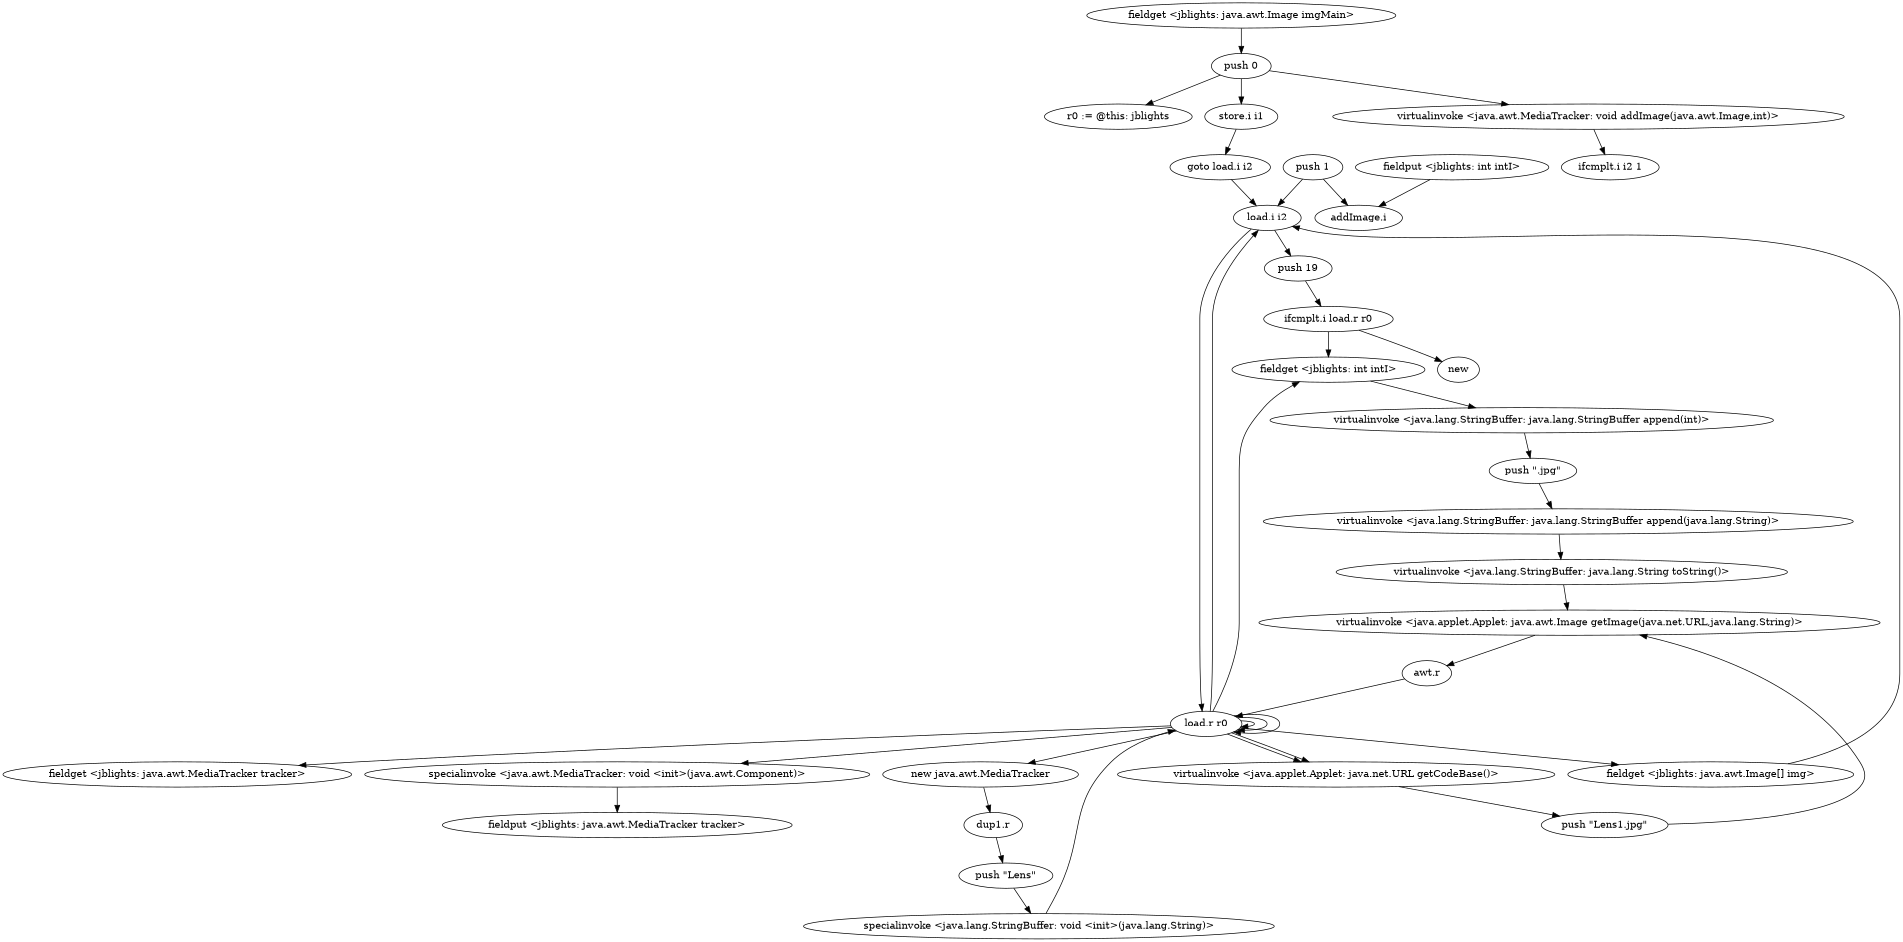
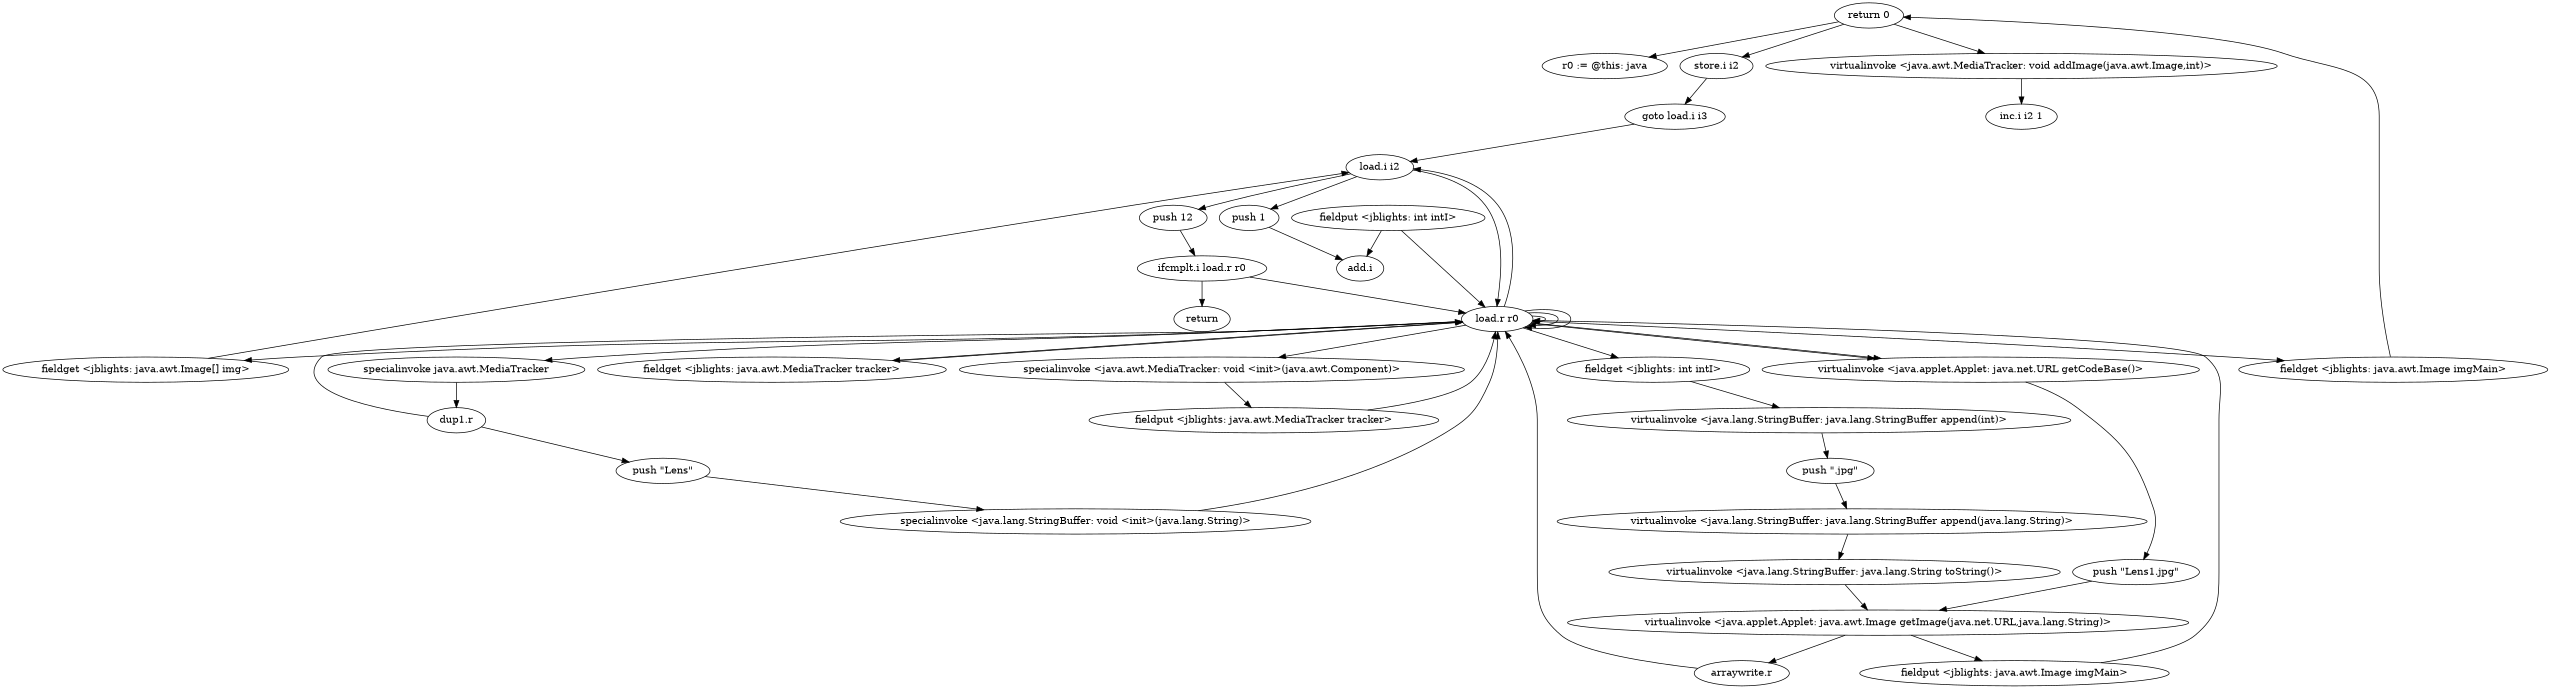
(1241, 66) -> (1869, 15)
(1118, 117) -> (1605, 66)
(1241, 117) -> (1716, 66)
(1220, 167) -> (1675, 117)
(1610, 167) -> (2021, 117)
(1293, 190) -> (1317, 192)
(1359, 218) -> (1360, 268)
none -> (1440, 266)
(1298, 268) -> (1173, 218)
none -> (816, 337)
none -> (1905, 339)
(1328, 341) -> (1354, 295)
none -> (1176, 342)
(1458, 370) -> (1202, 319)
none -> (1445, 394)
(1427, 673) -> (1742, 673)
none -> (2014, 673)
(981, 774) -> (456, 370)
